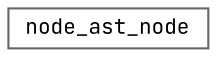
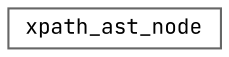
(108, 28) -> (115, 28)
